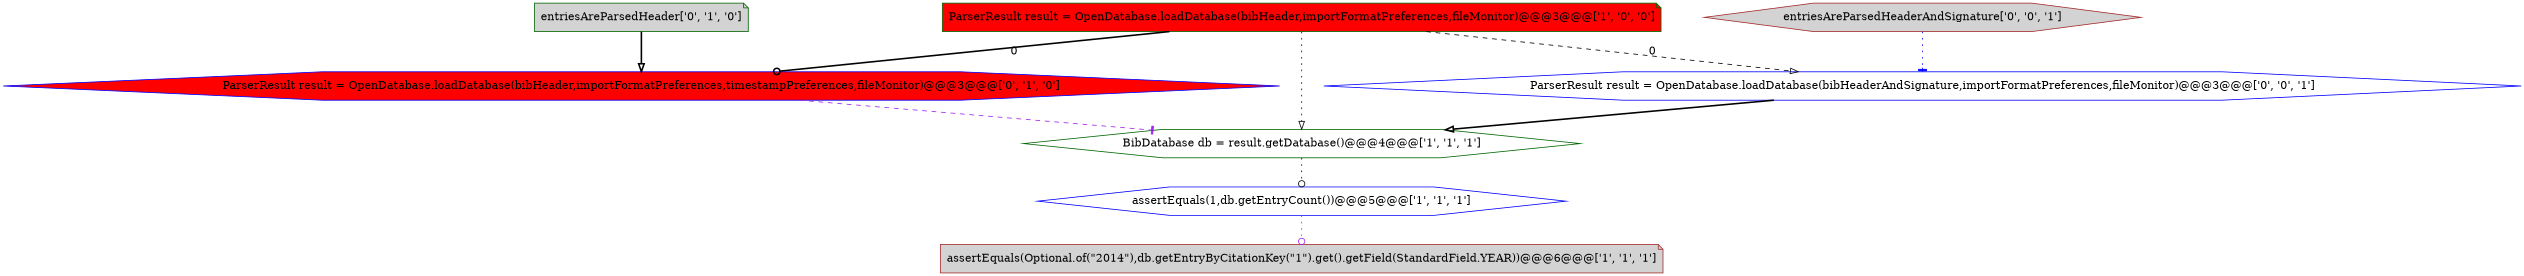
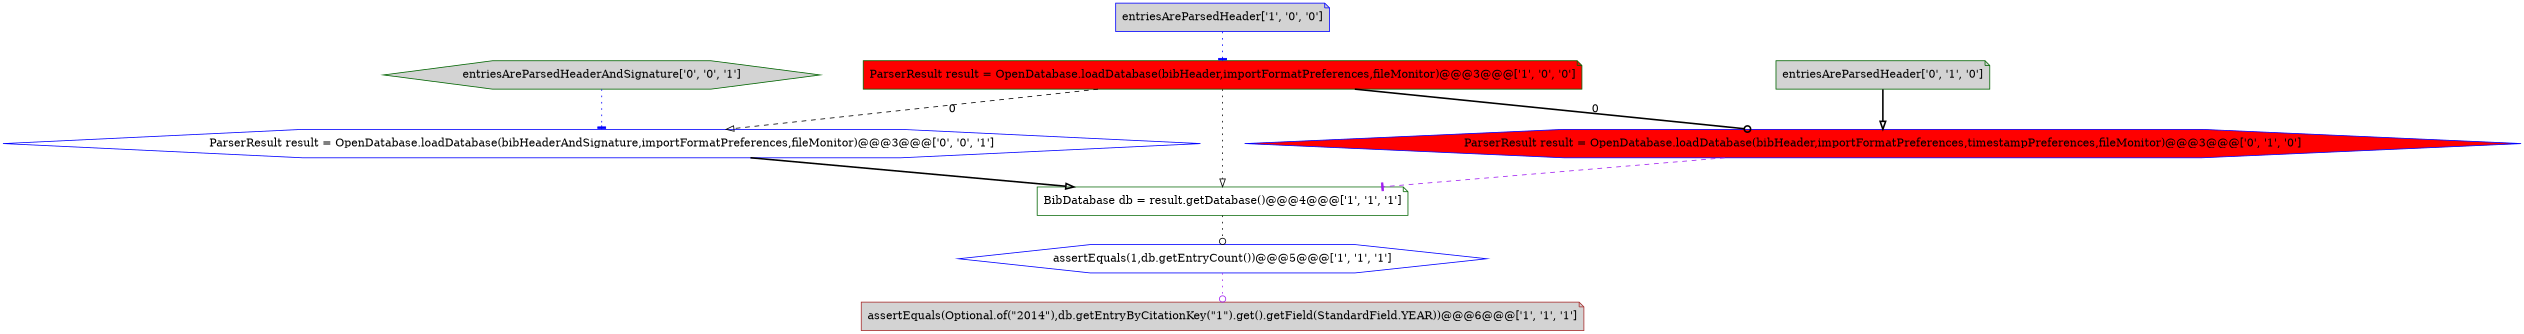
none -> (1223, 17)
(1923, 17) -> (602, 75)
(1302, 144) -> (1223, 201)
